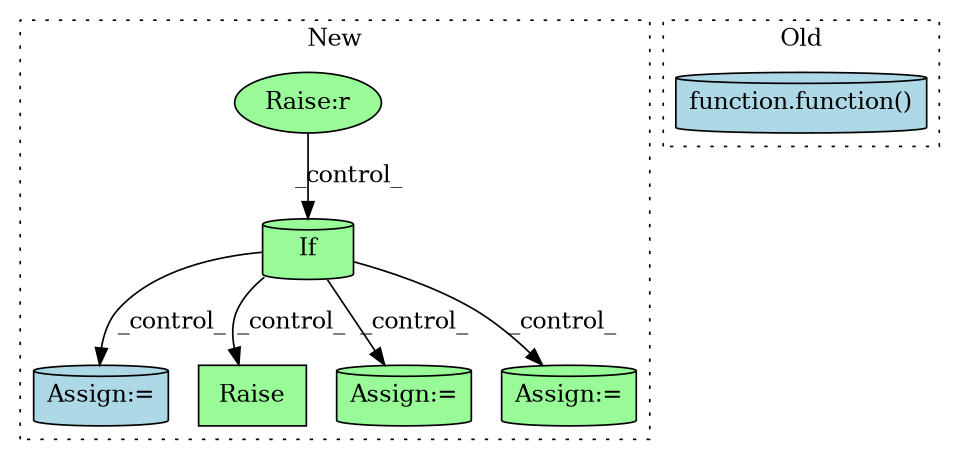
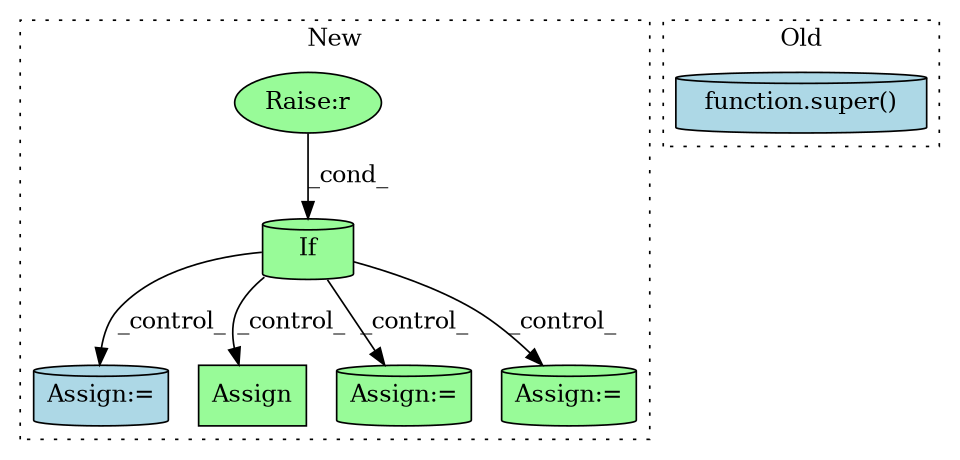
(801, 103) -> (801, 103)
(348, 176) -> (348, 176)
(252, 396) -> (252, 396)
